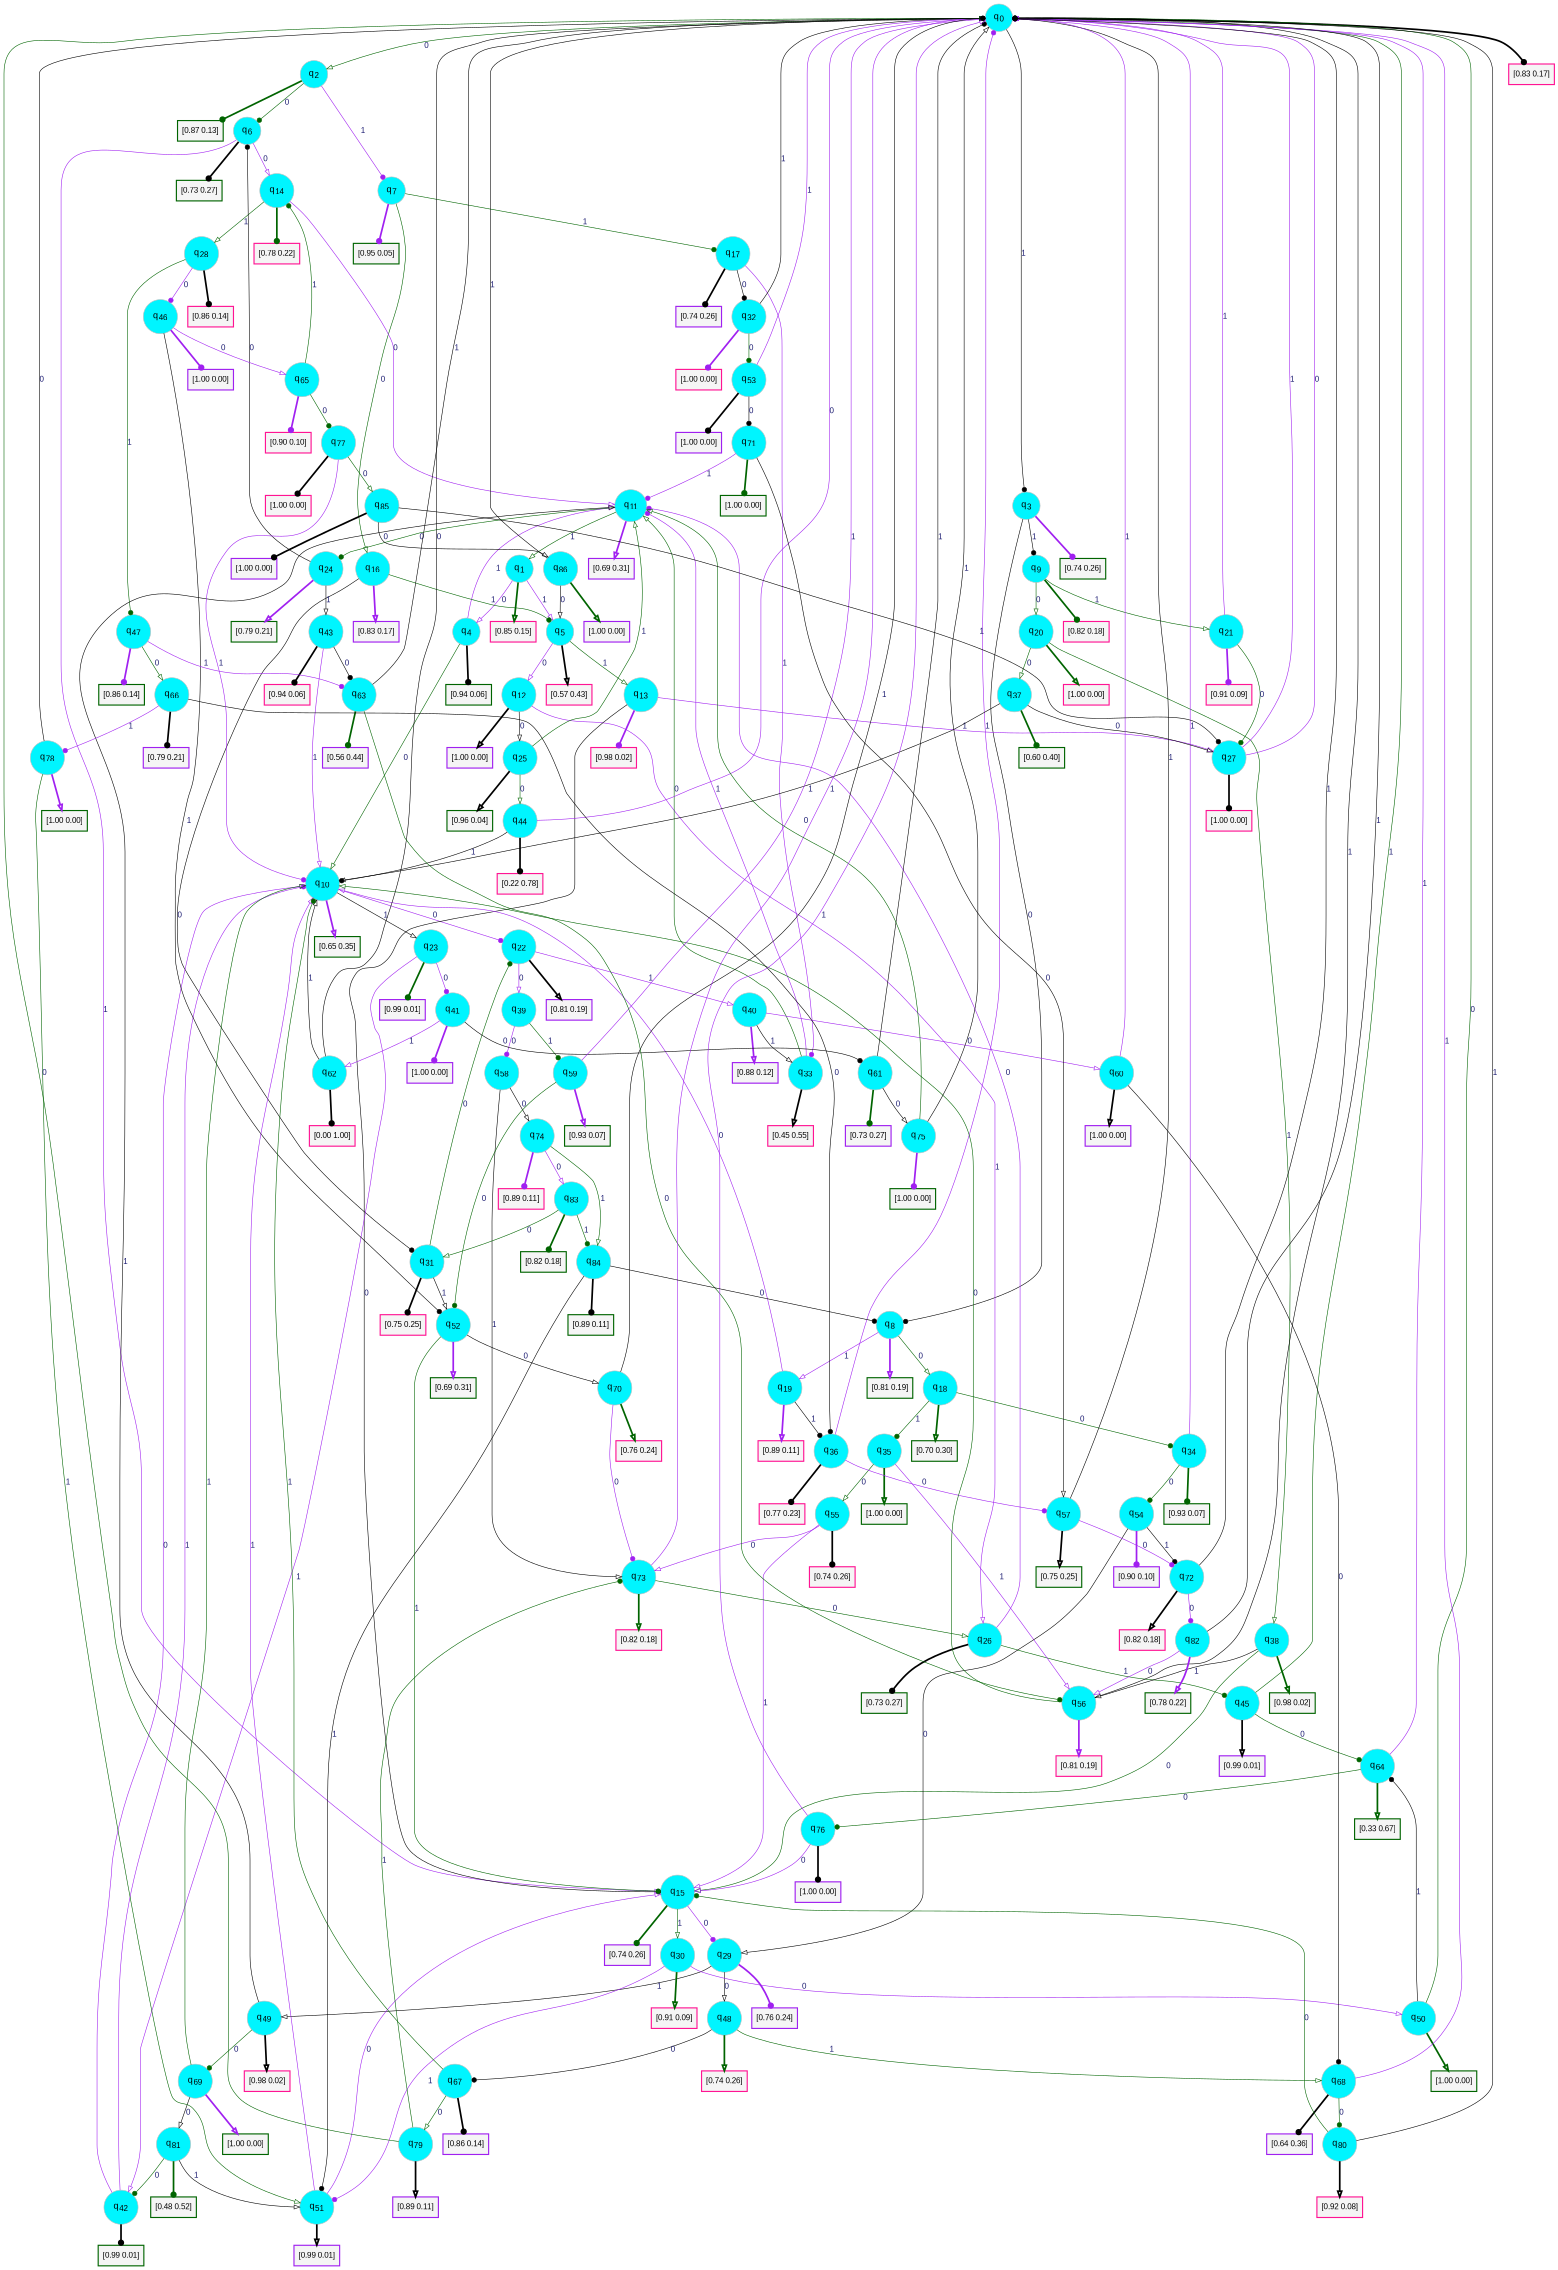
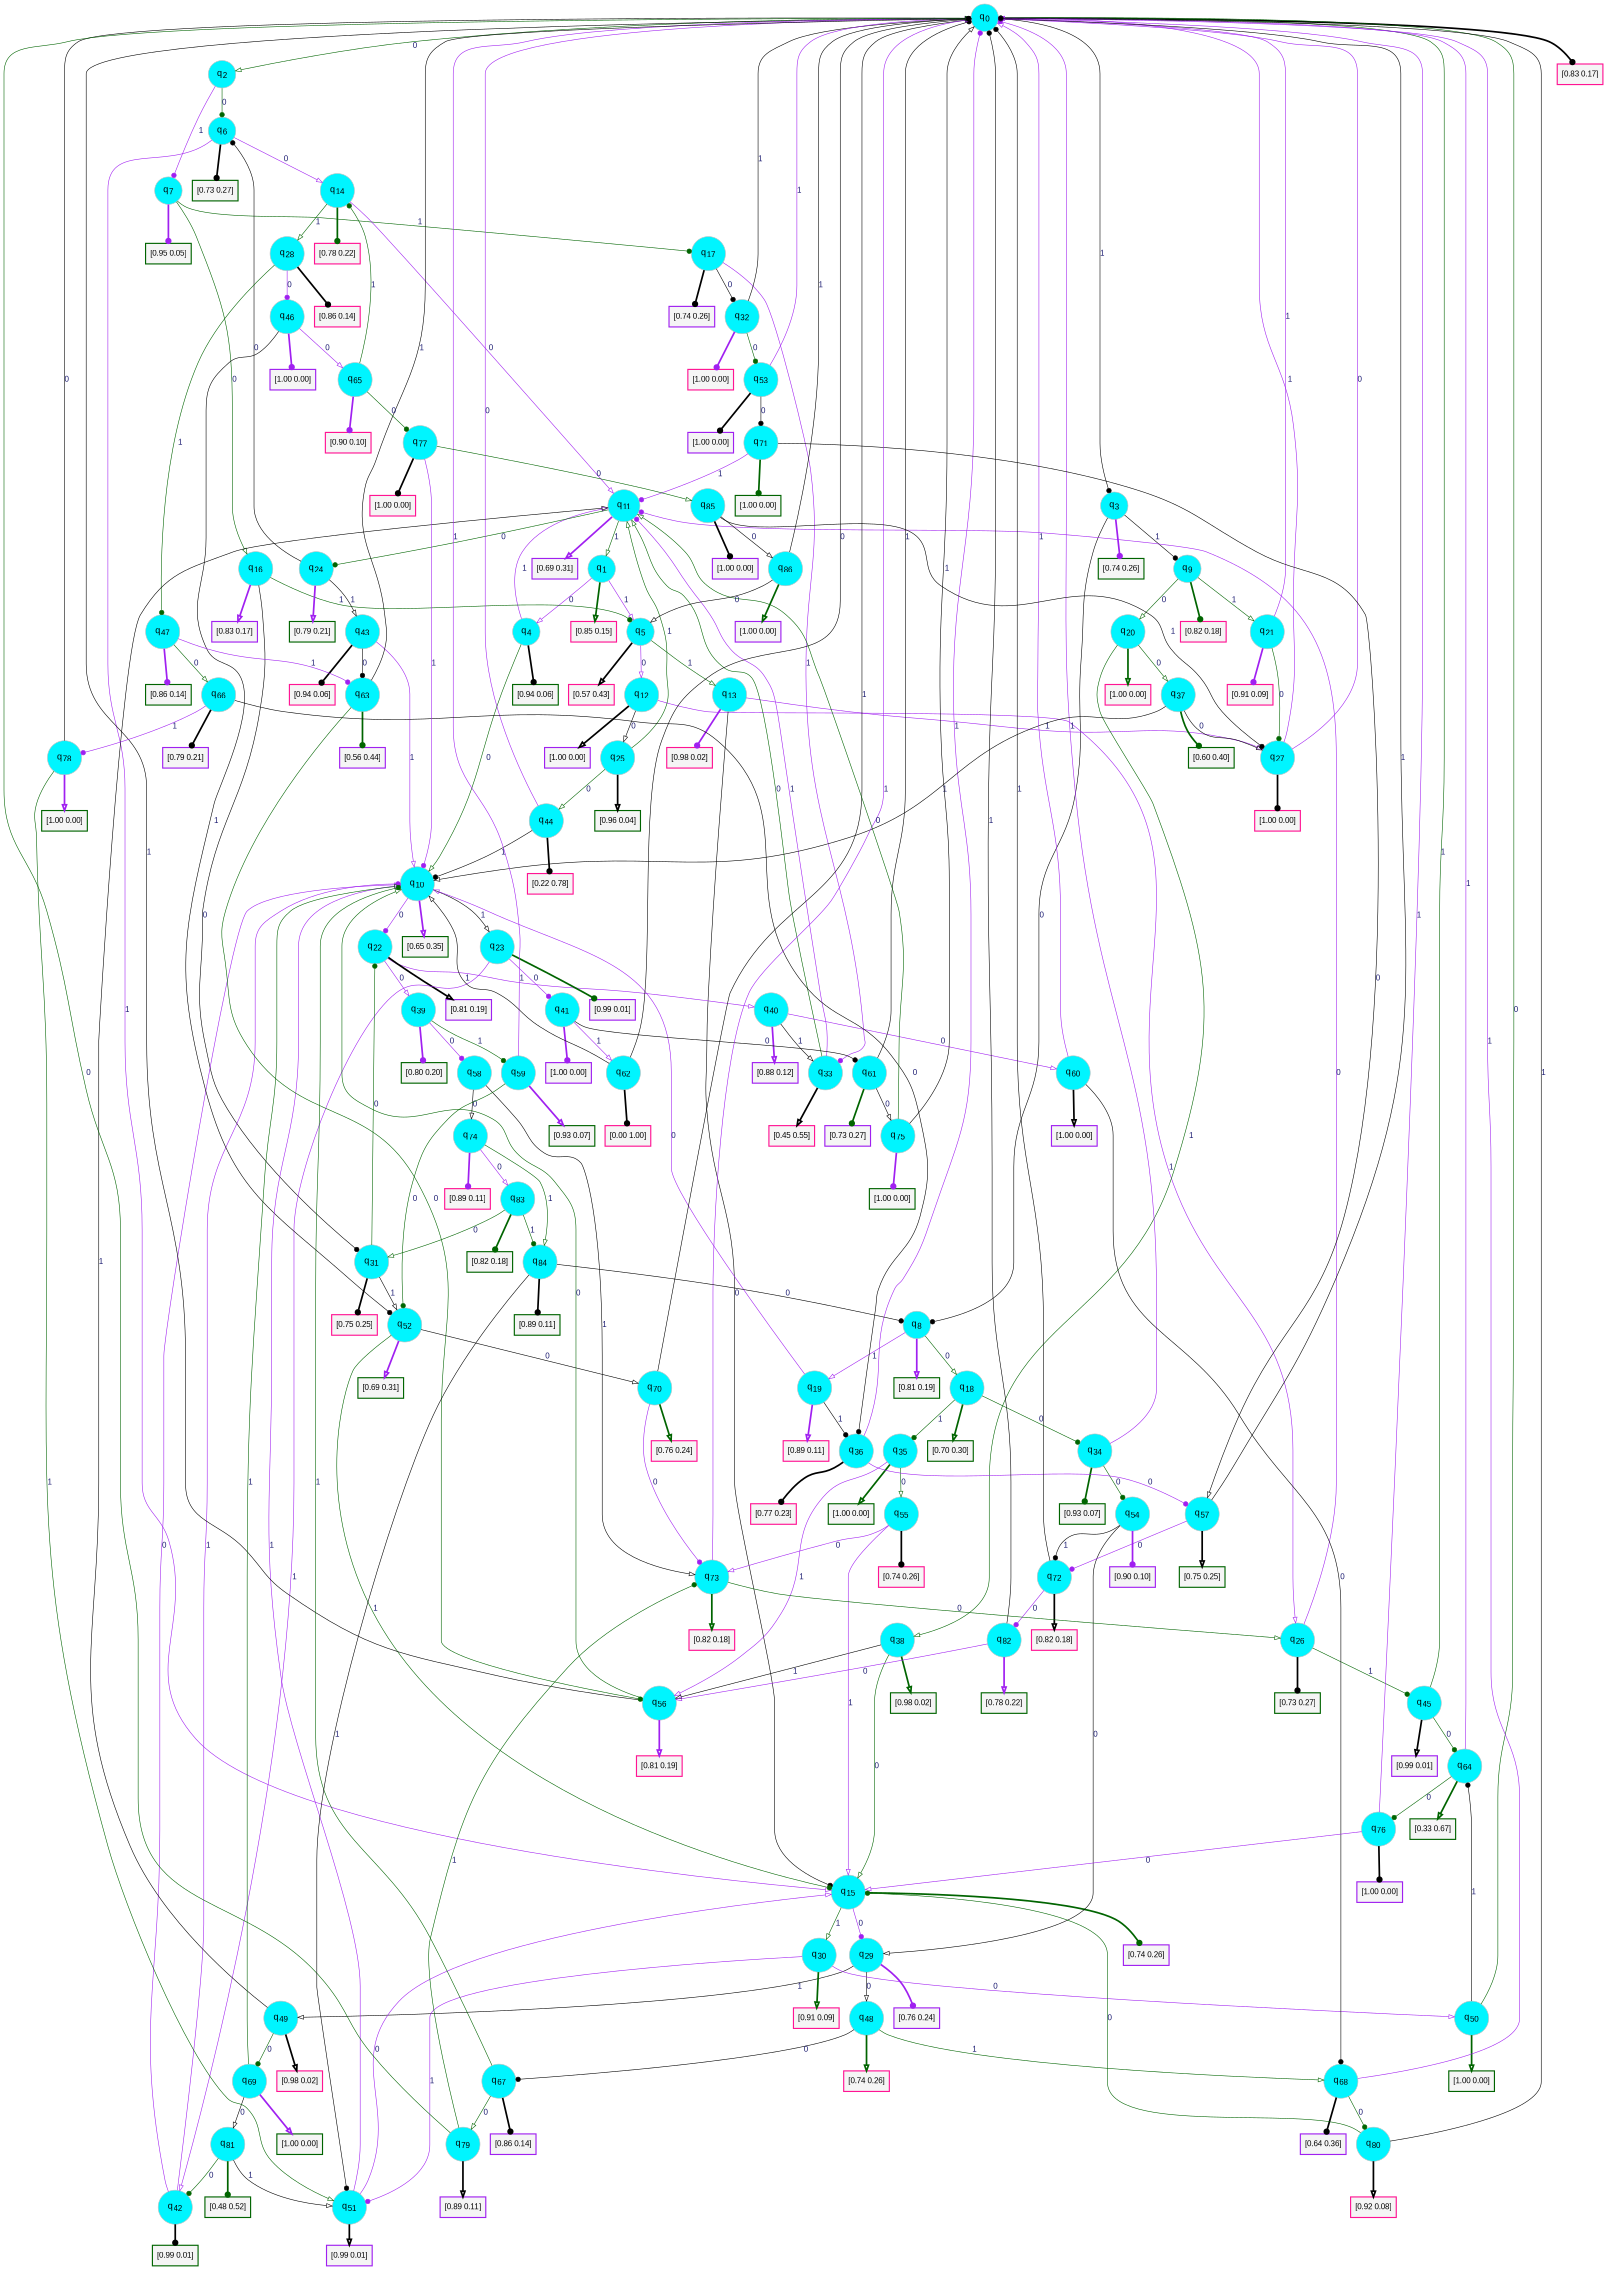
(200, 131) -> none
none -> (424, 1073)
